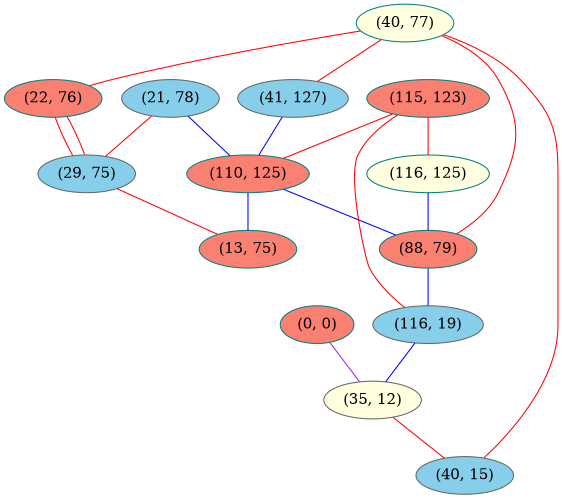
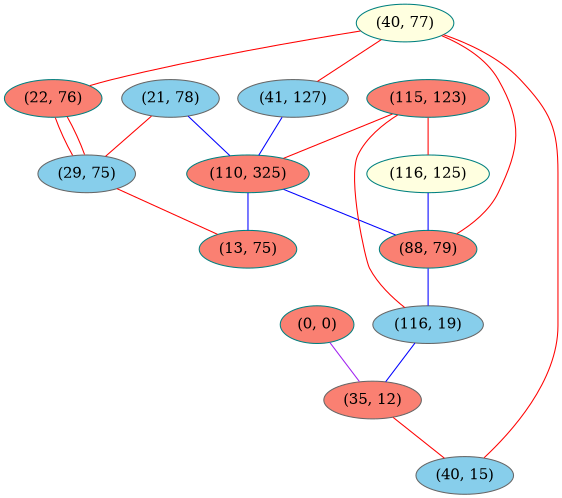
(248, 174) -> (248, 174)
(373, 400) -> (373, 400)
